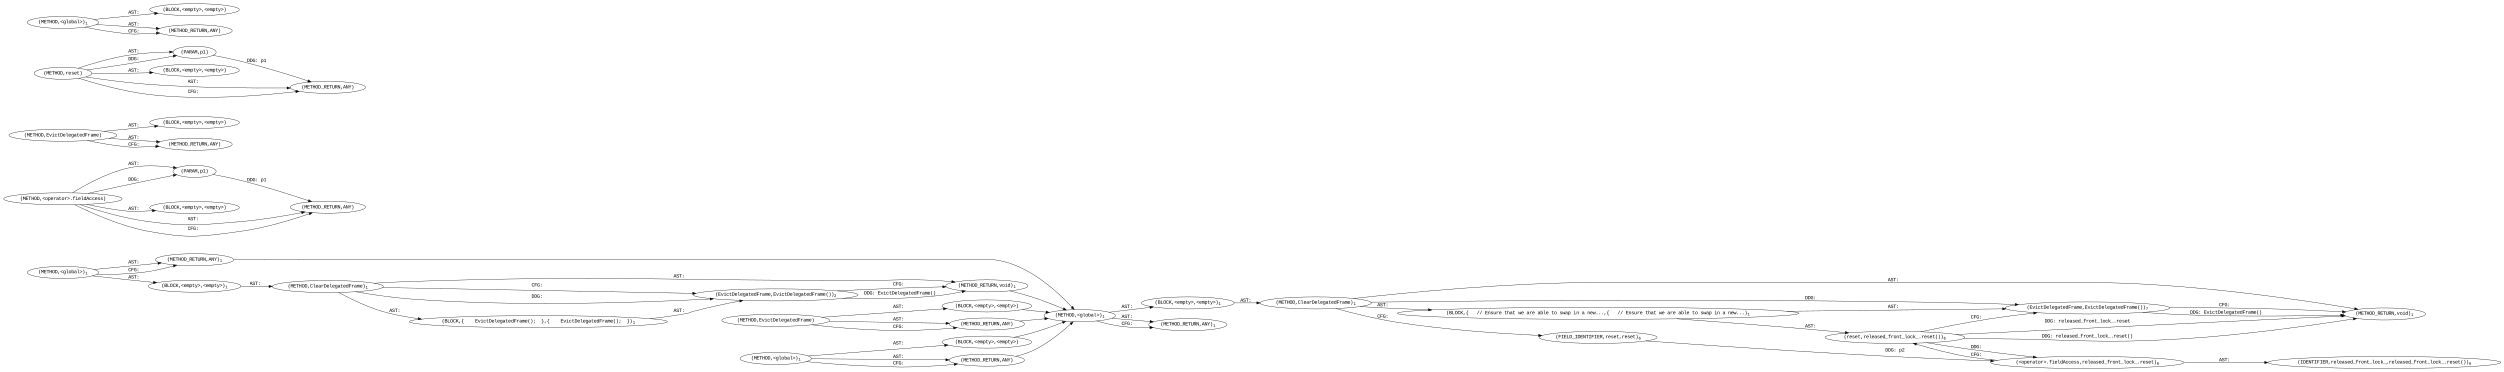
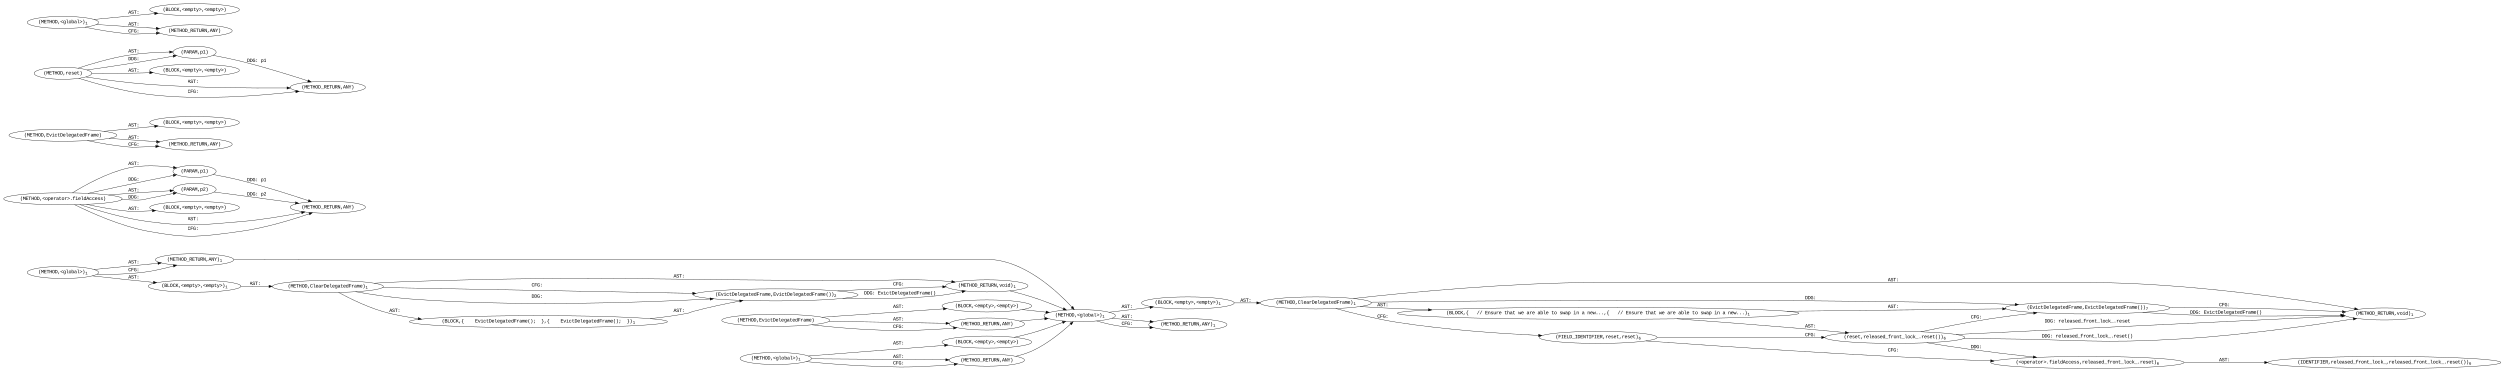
none -> (195, 189)
(1895, 350) -> (1895, 350)
(1956, 355) -> (1739, 337)
